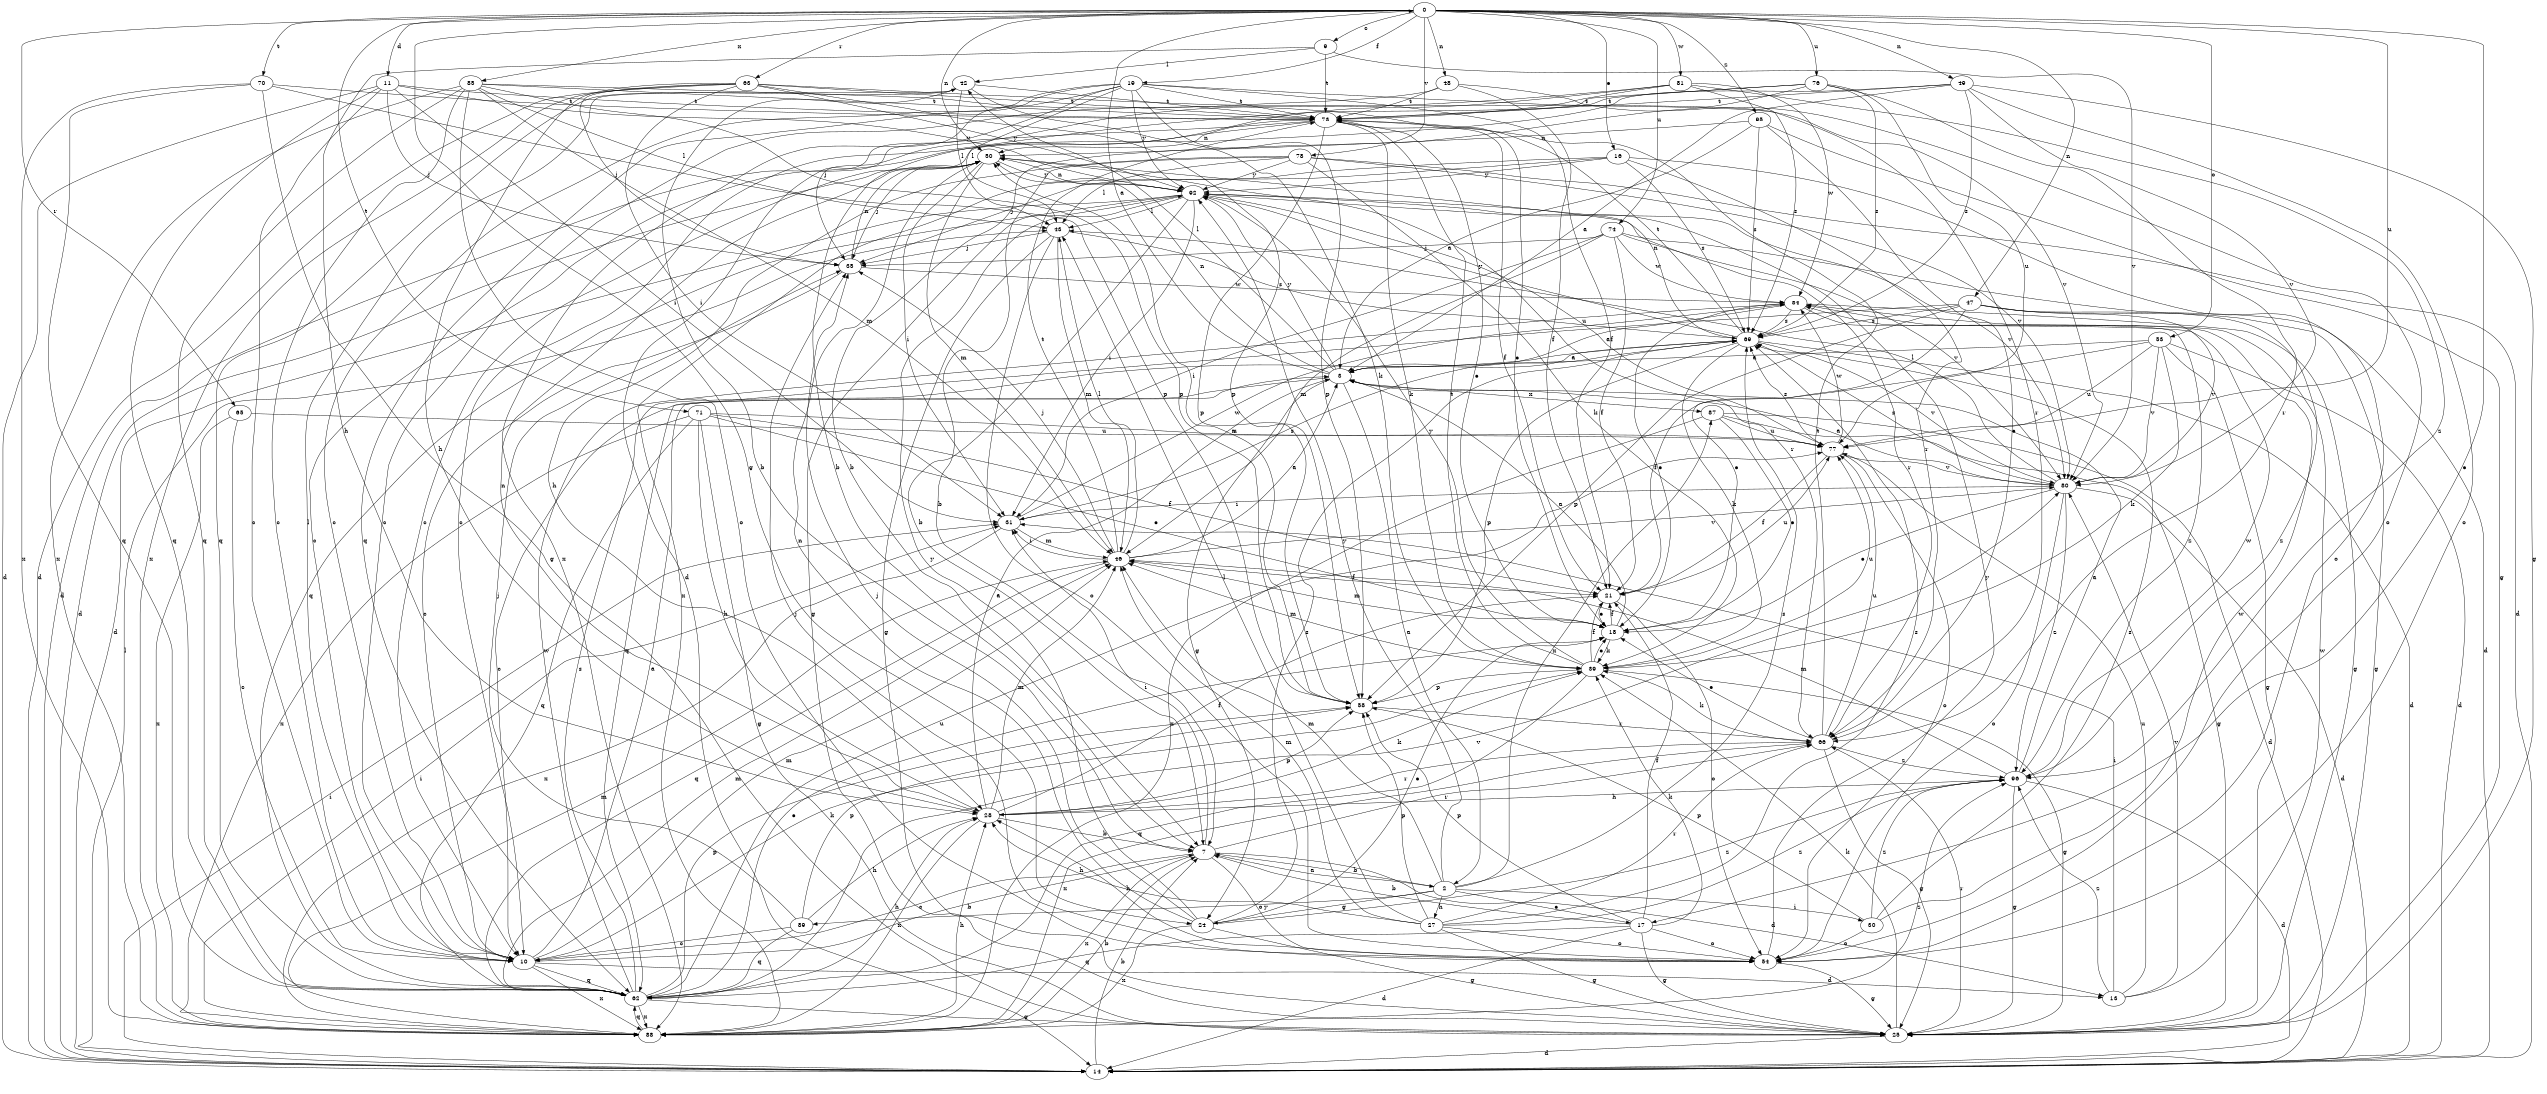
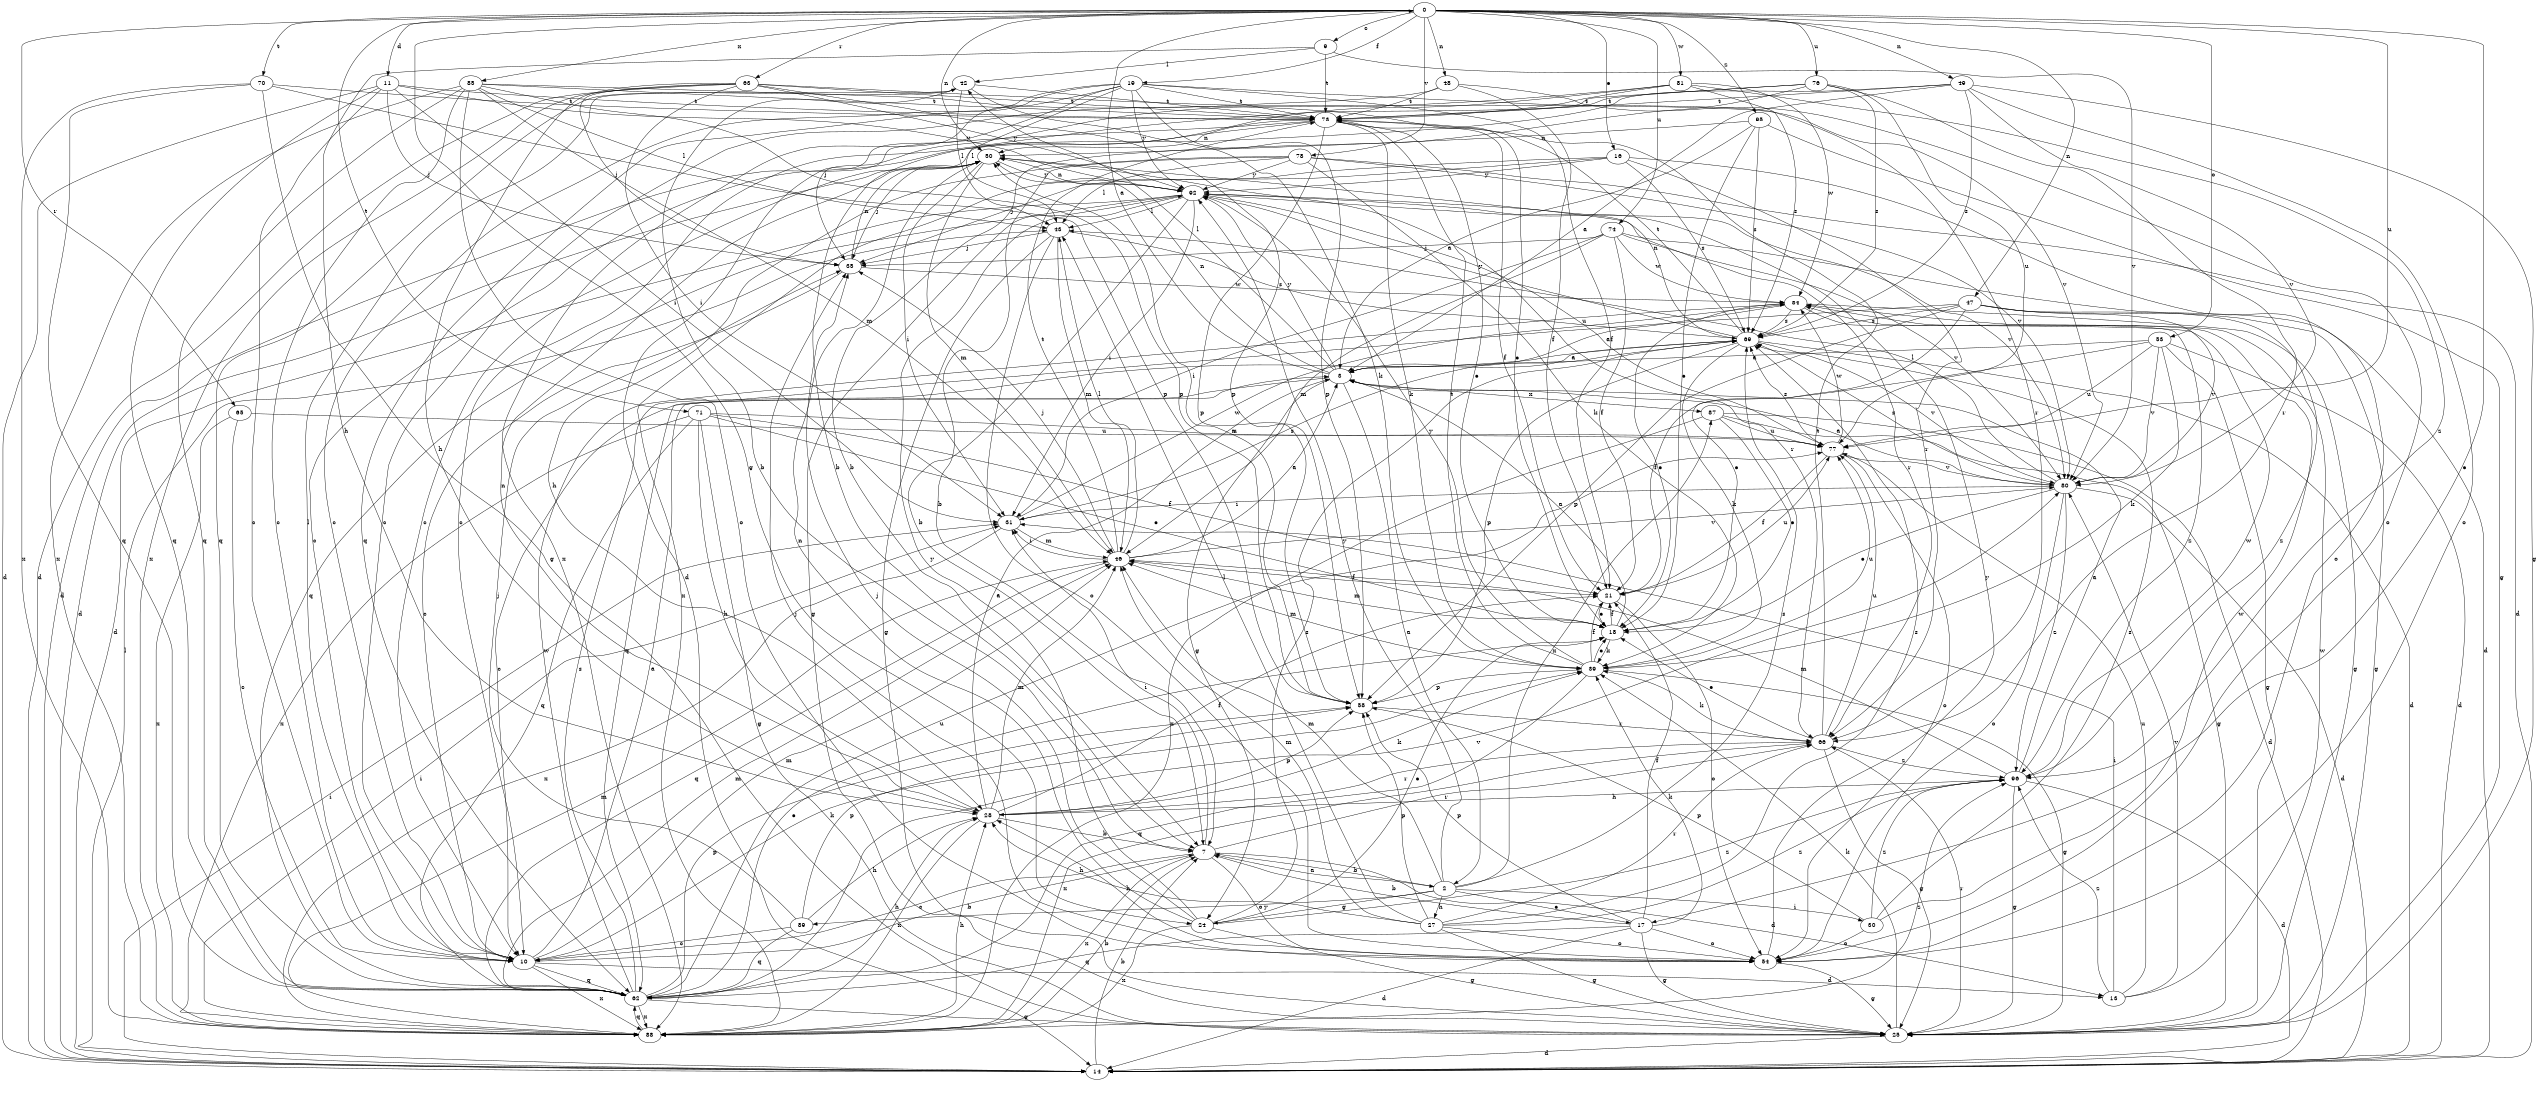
(2012, 409) -> (1682, 379)
